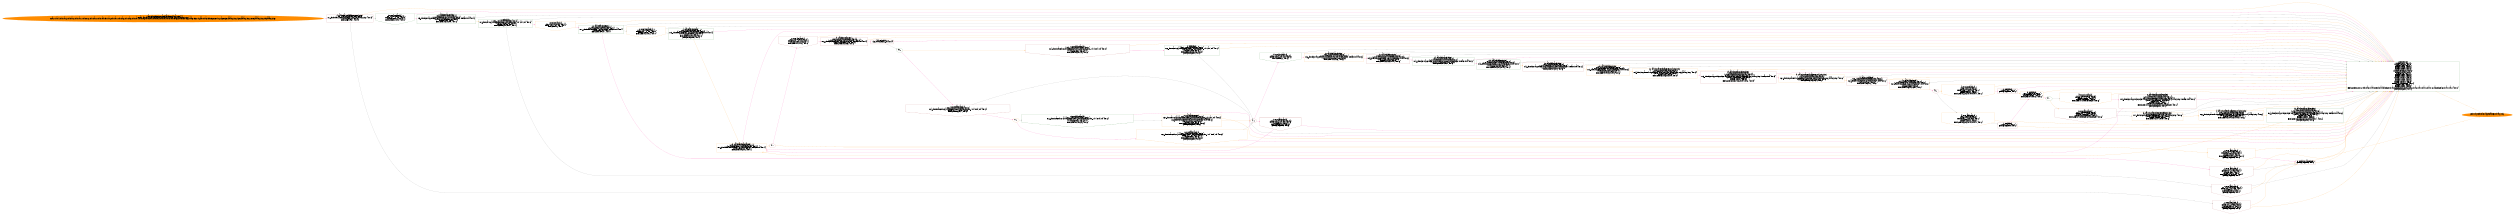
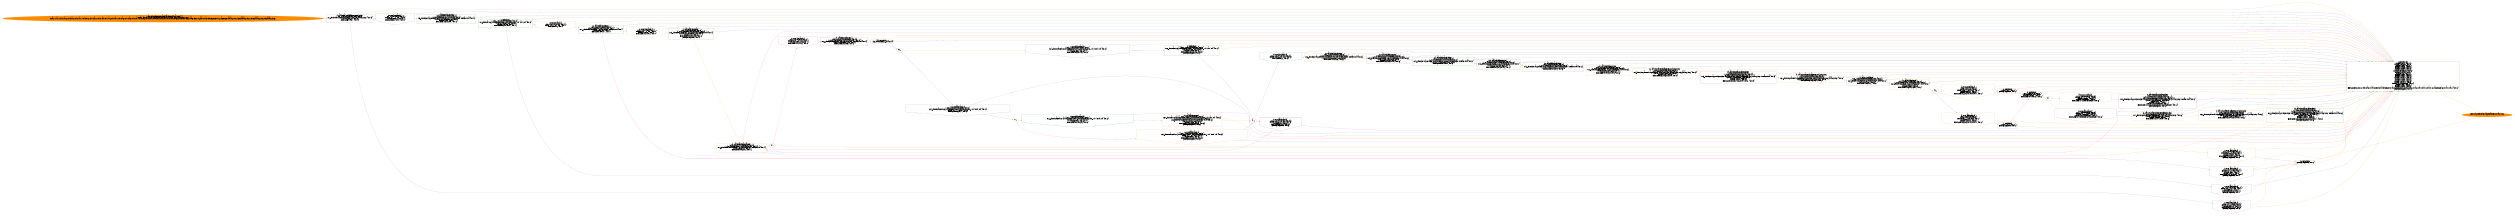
(2305, 163) -> (2305, 163)
